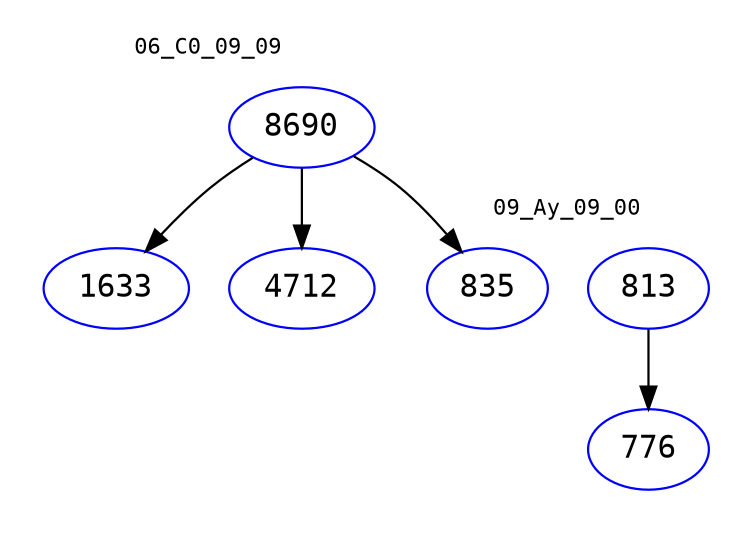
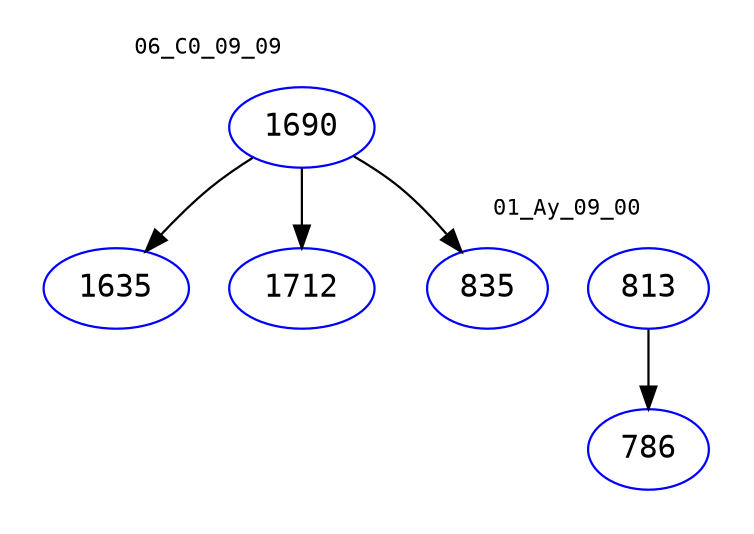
(302, 127) -> (302, 127)
(568, 209) -> (568, 209)
(116, 288) -> (116, 288)
(302, 288) -> (302, 288)
(648, 449) -> (648, 449)
